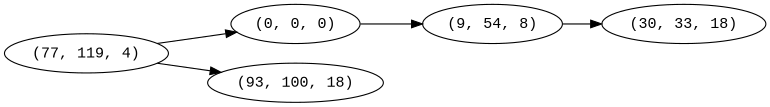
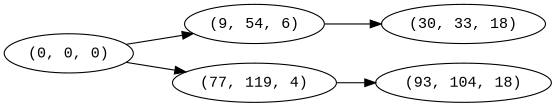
(493, 24) -> (254, 24)
(192, 39) -> (151, 66)
(296, 83) -> (464, 83)
